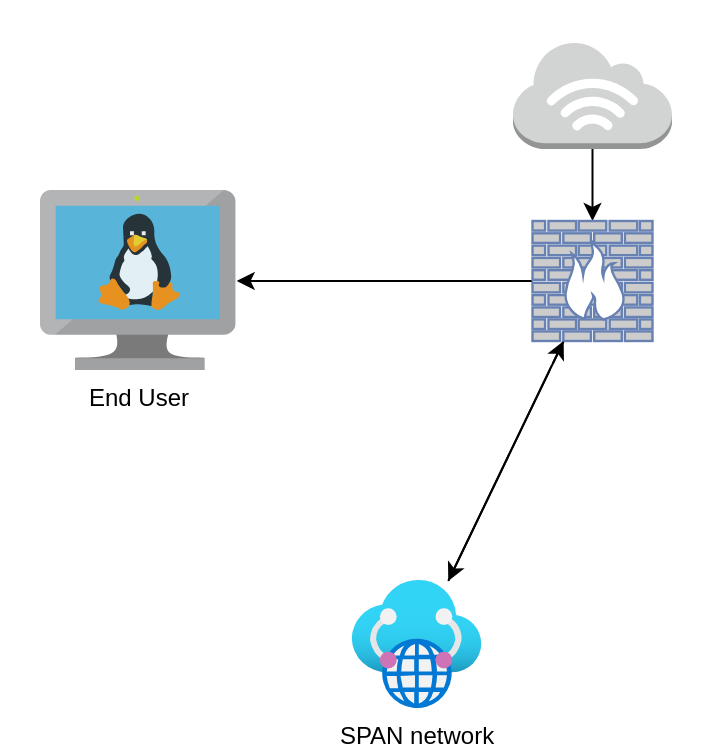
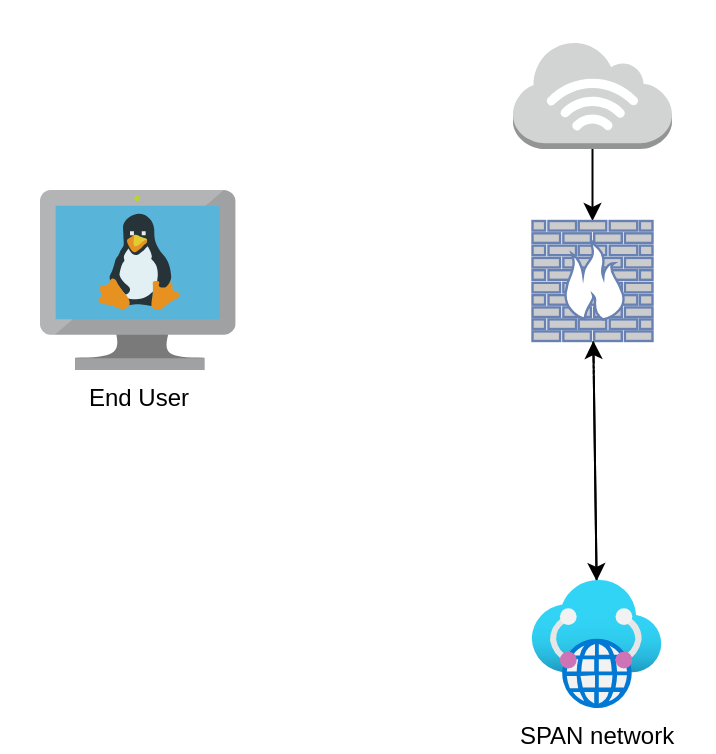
(391, 281) -> none
(418, 645) -> (598, 645)
